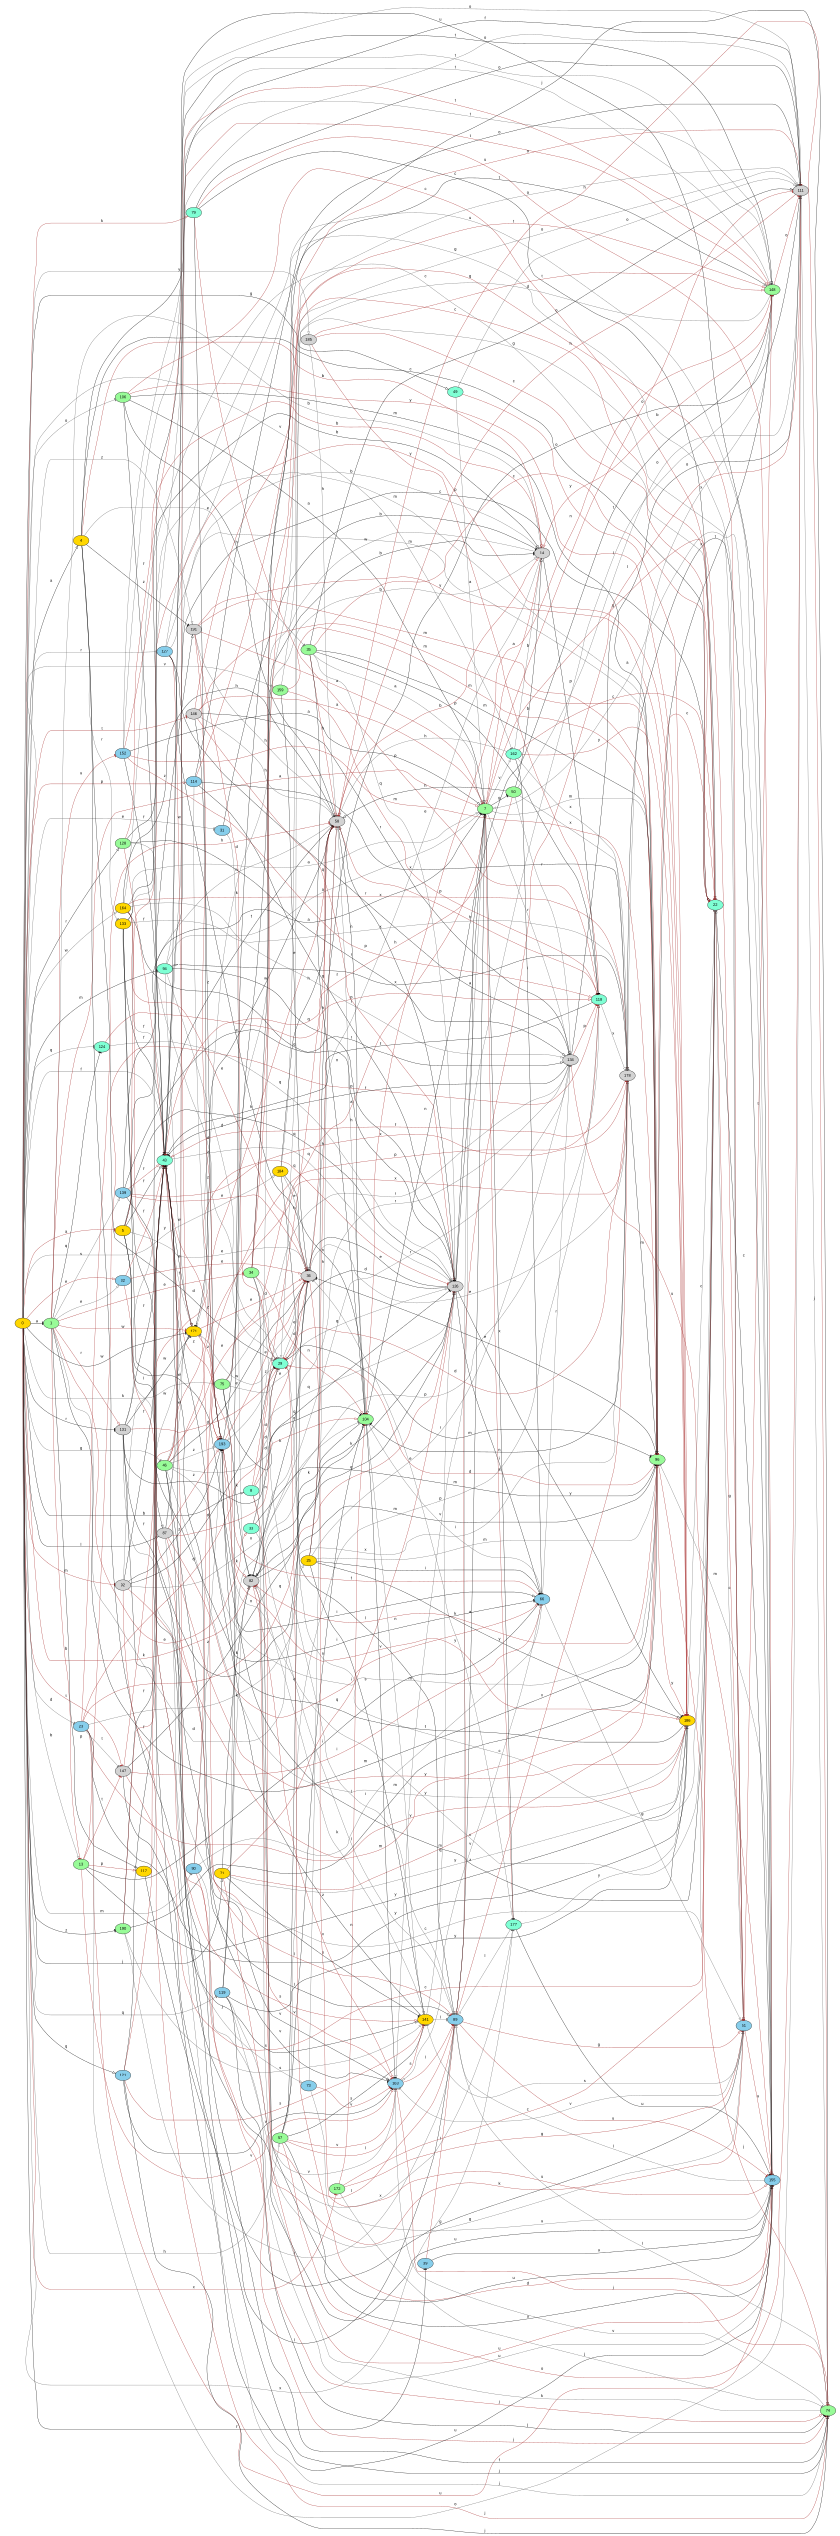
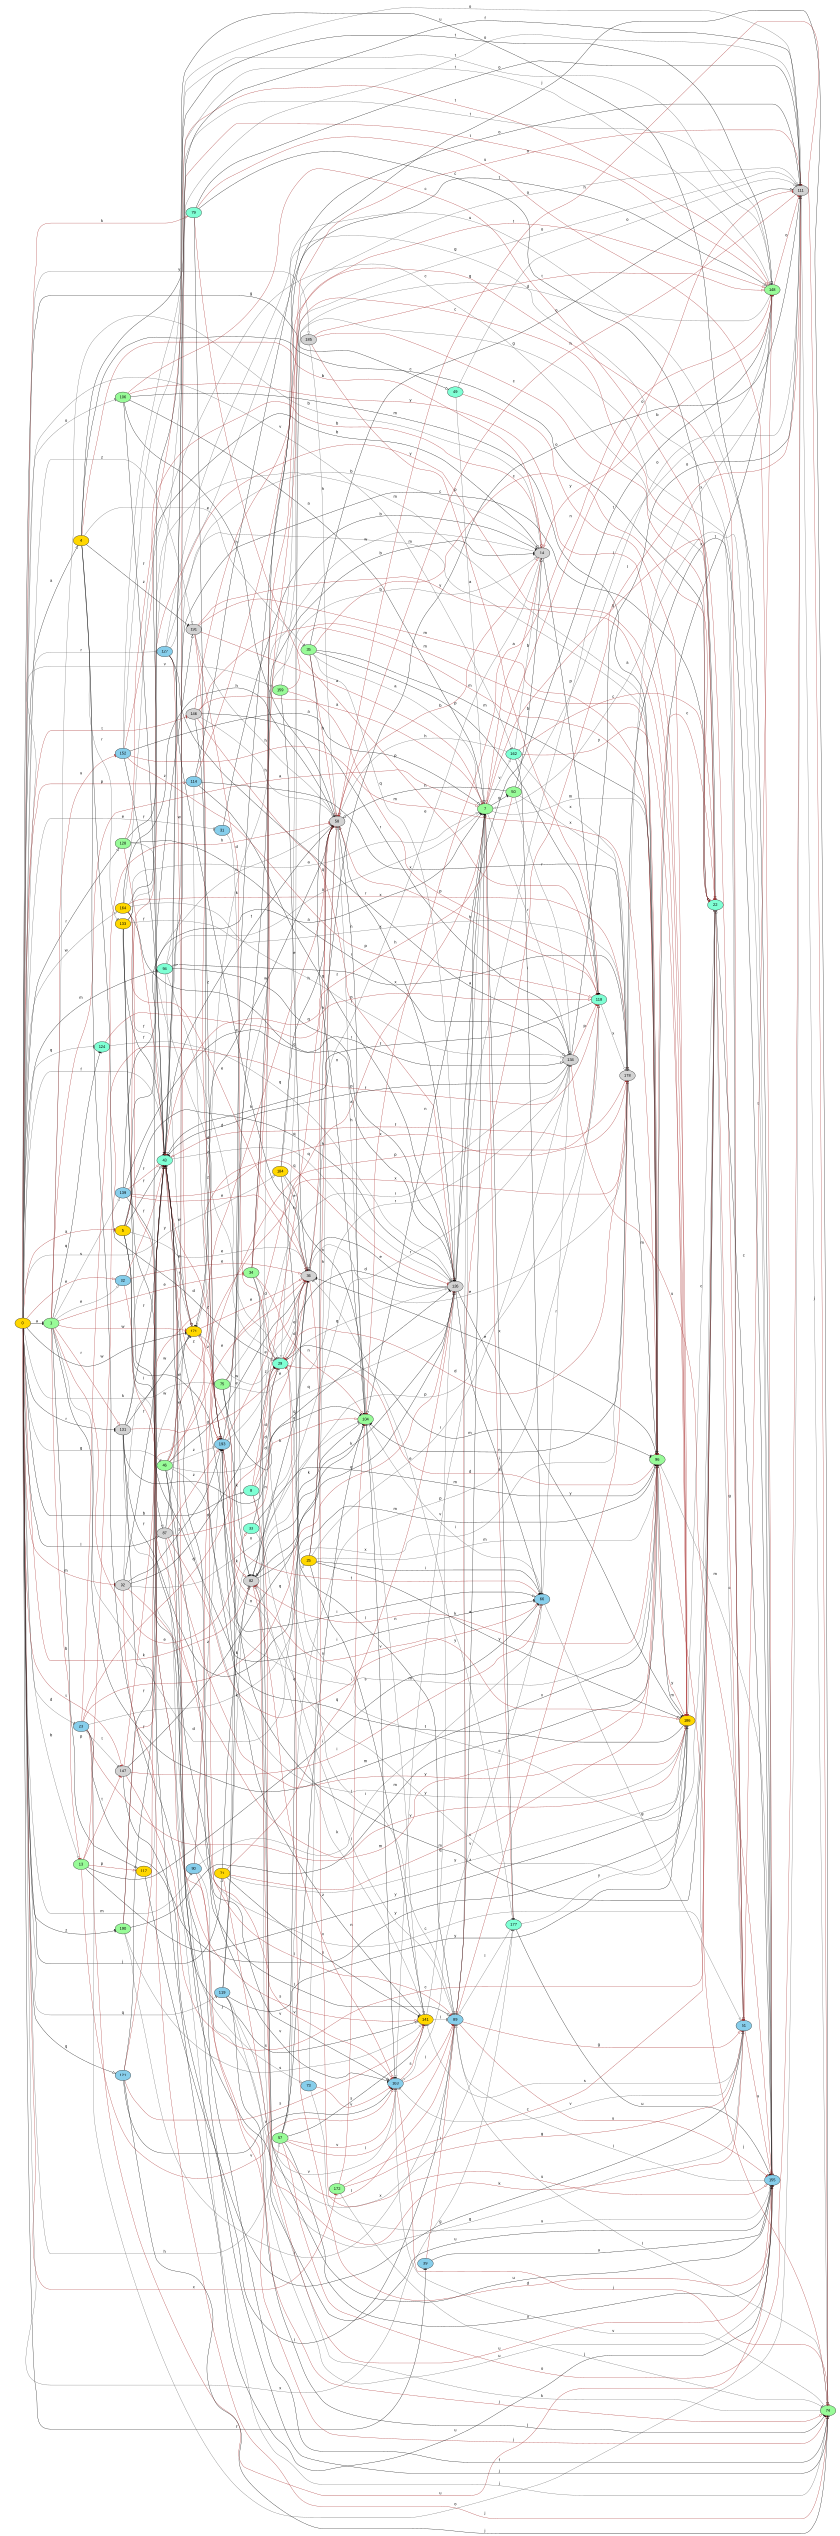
none -> (662, 1594)
